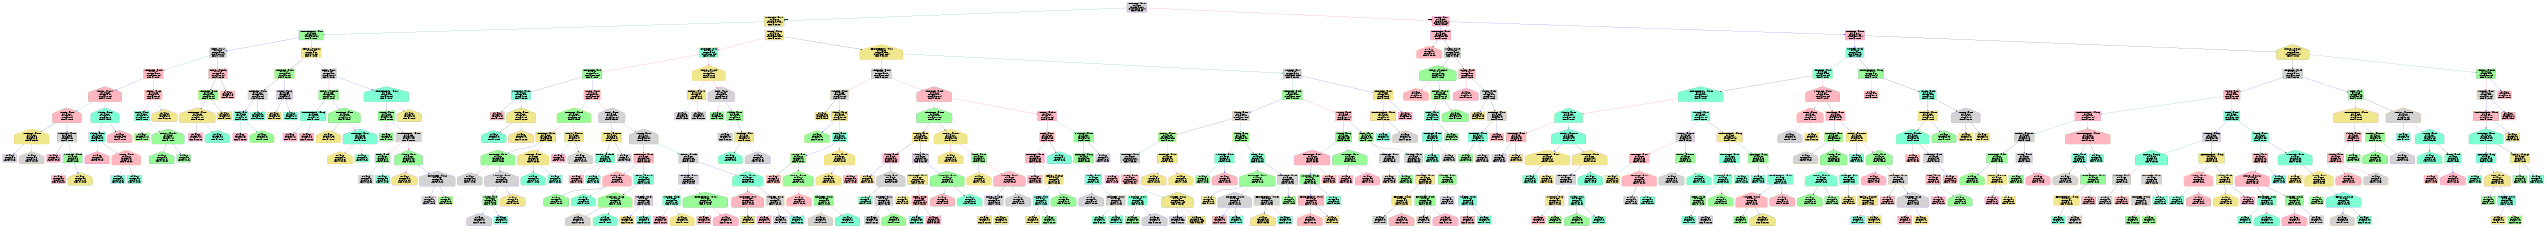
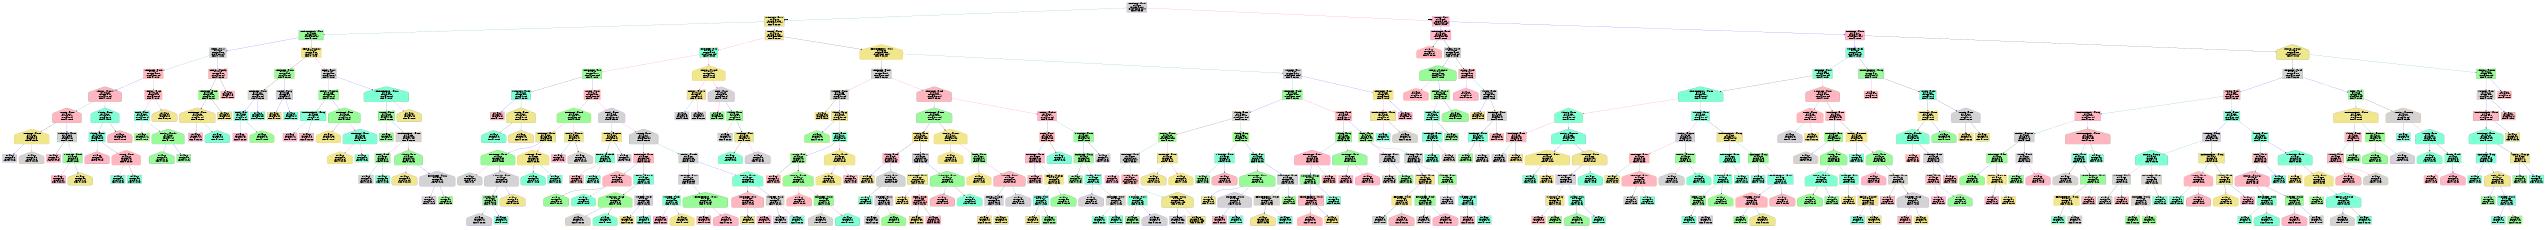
(624, 158) -> (624, 158)
(470, 179) -> (470, 179)
none -> (1076, 179)
(916, 220) -> (916, 220)
(2498, 220) -> (2498, 220)
